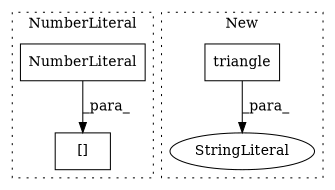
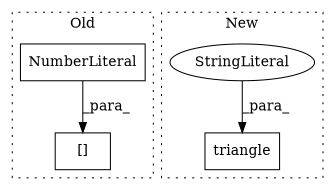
(83, 24) -> (83, 24)
(242, 102) -> (242, 102)
